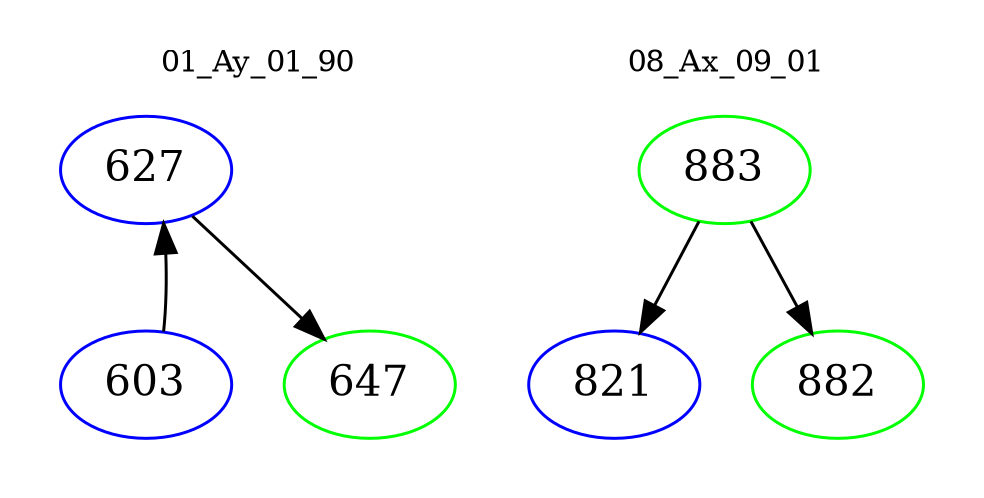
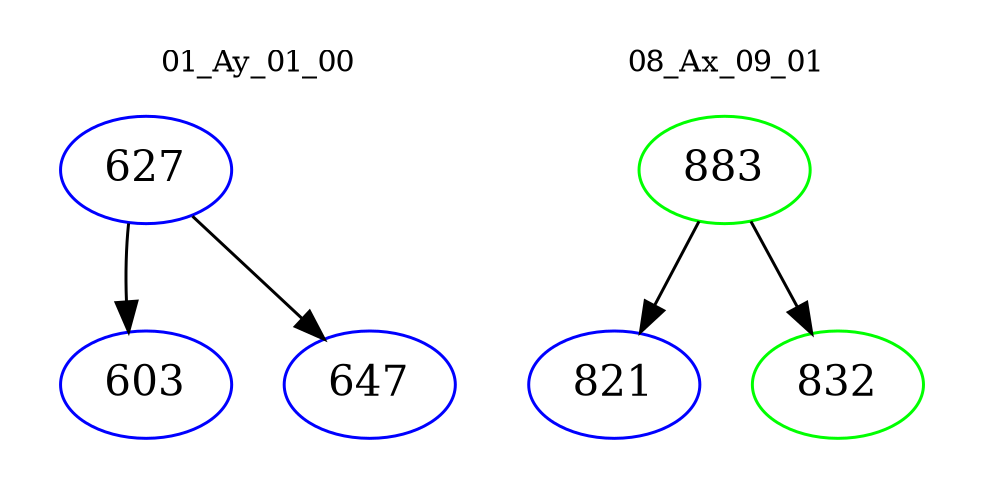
(258, 64) -> (258, 64)
(166, 293) -> (126, 262)
(370, 385) -> (370, 385)
(838, 385) -> (838, 385)
